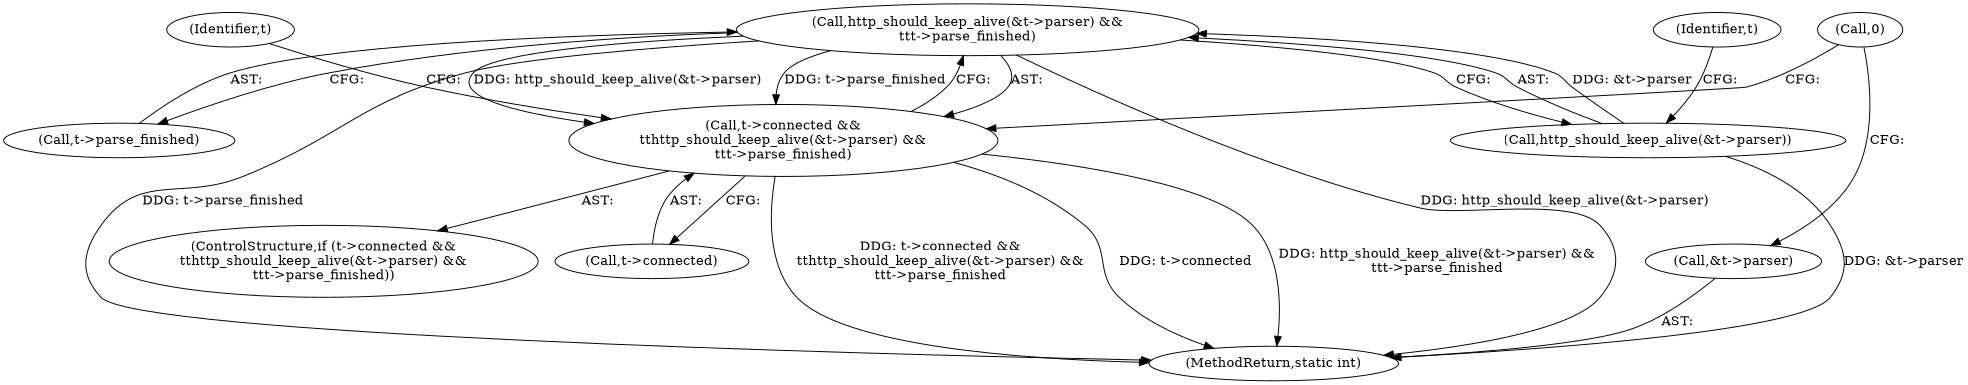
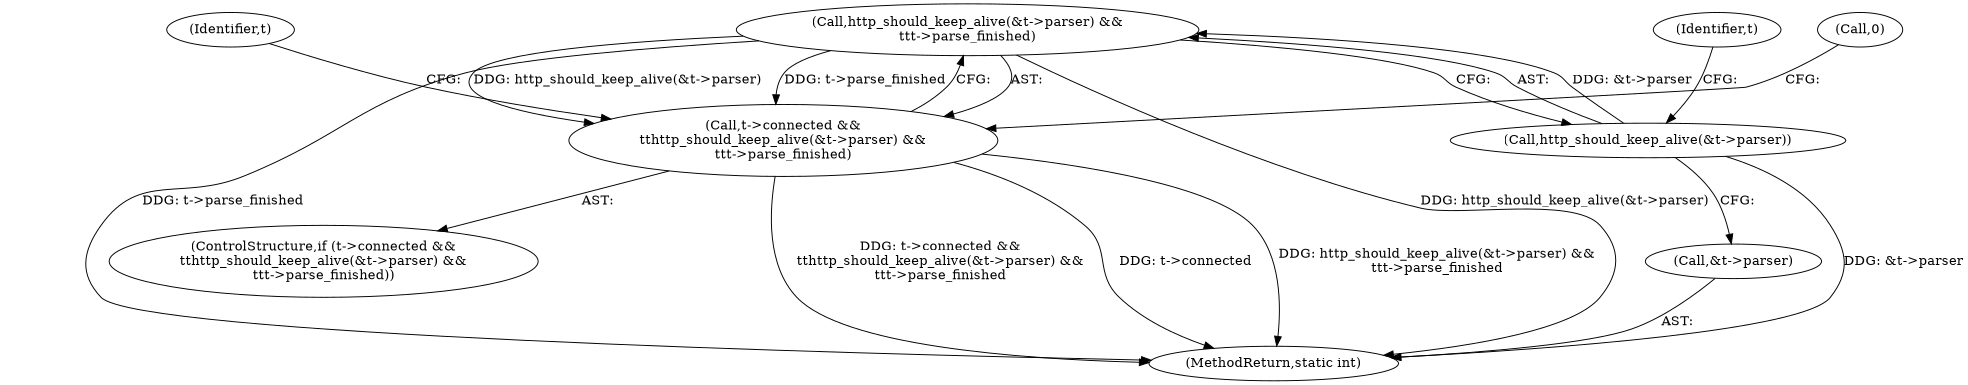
(119, 140) -> none
(1861, 162) -> (1711, 190)
(652, 261) -> none
